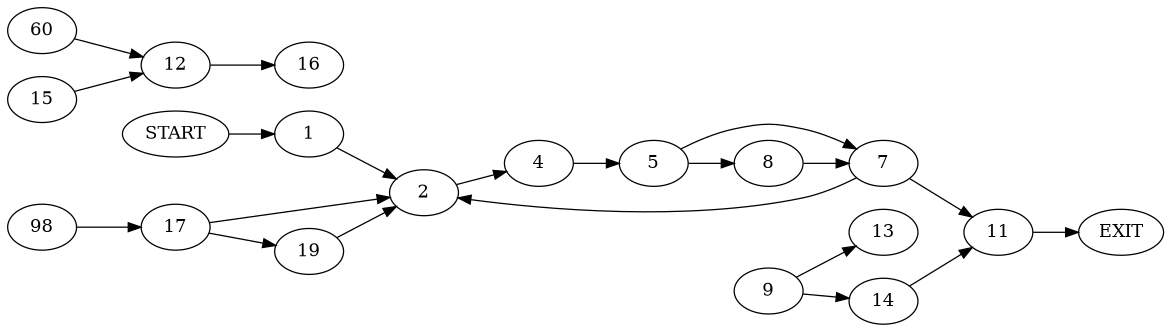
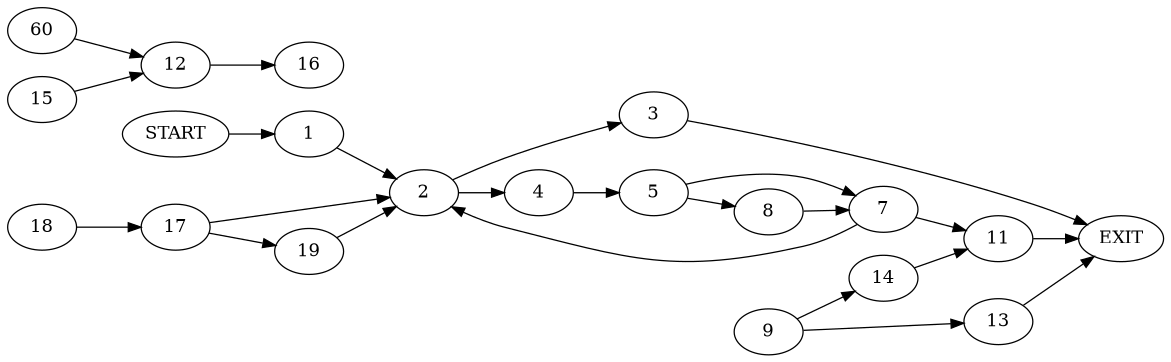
none -> (654, 115)
(42, 227) -> (42, 227)
none -> (1053, 285)
